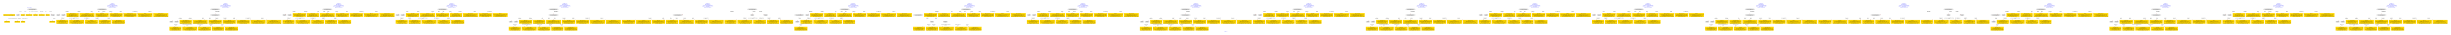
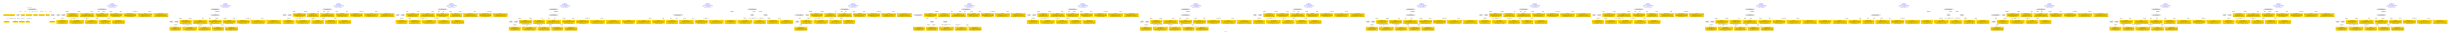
none -> (22, 22)
